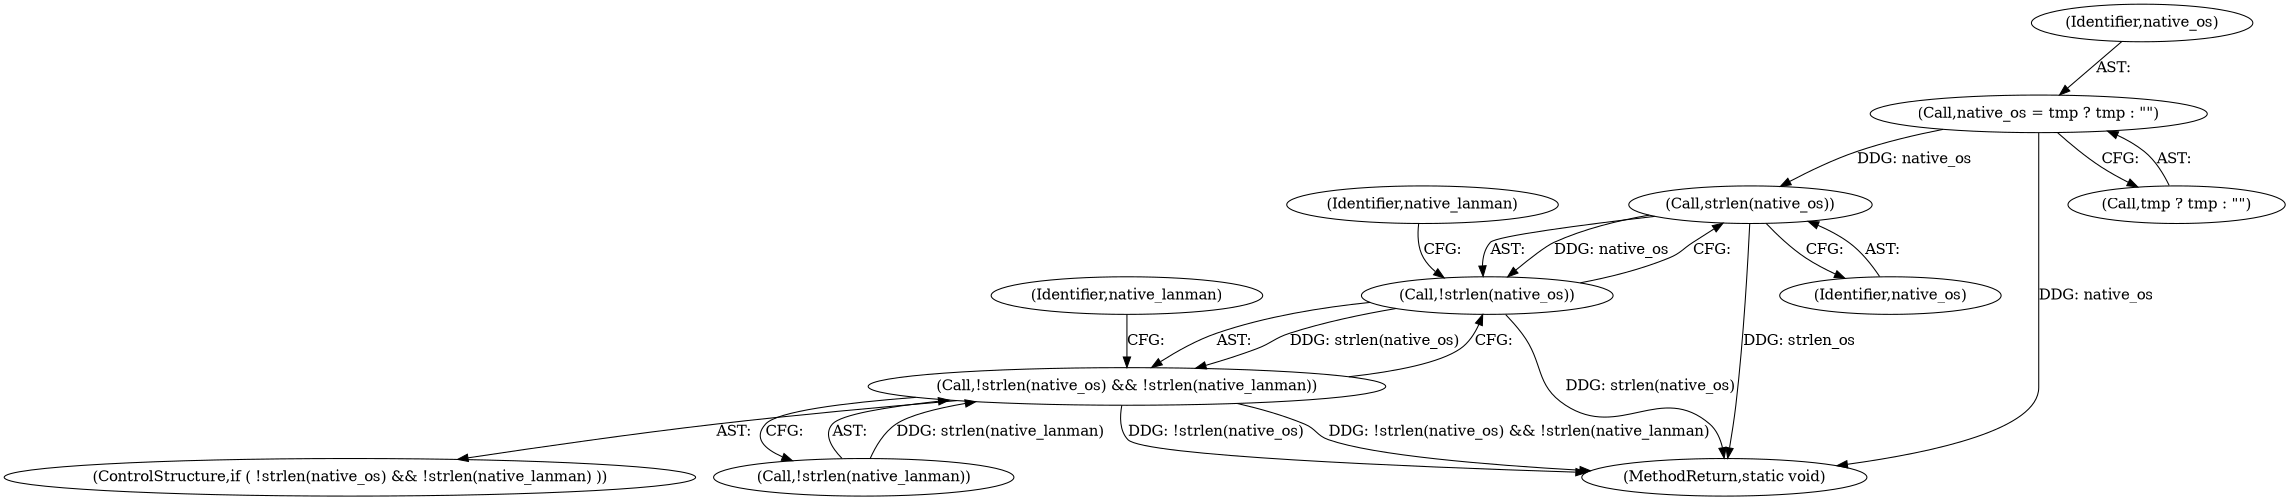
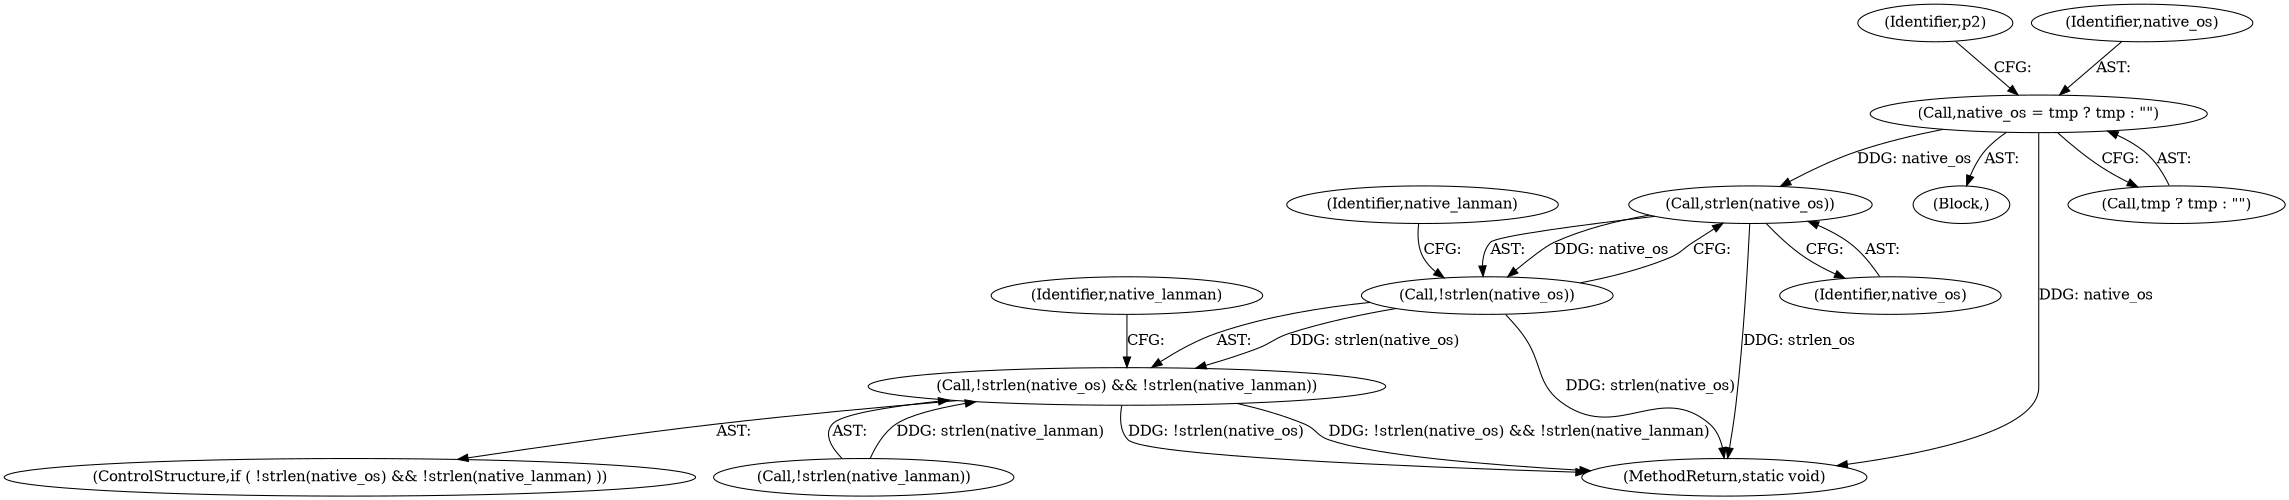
none -> (1935, 23)
none -> (1961, 205)
(1421, 364) -> none
(842, 405) -> none
